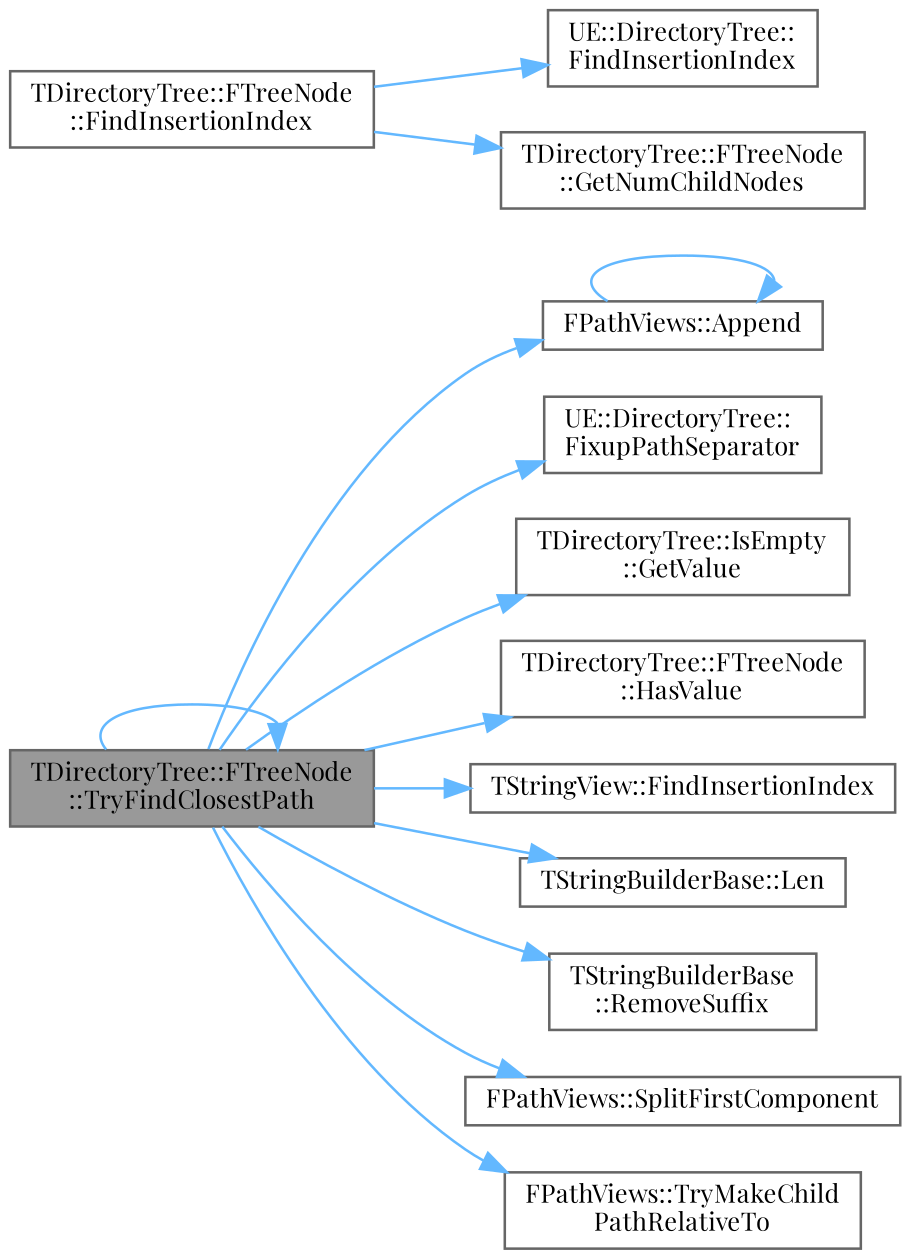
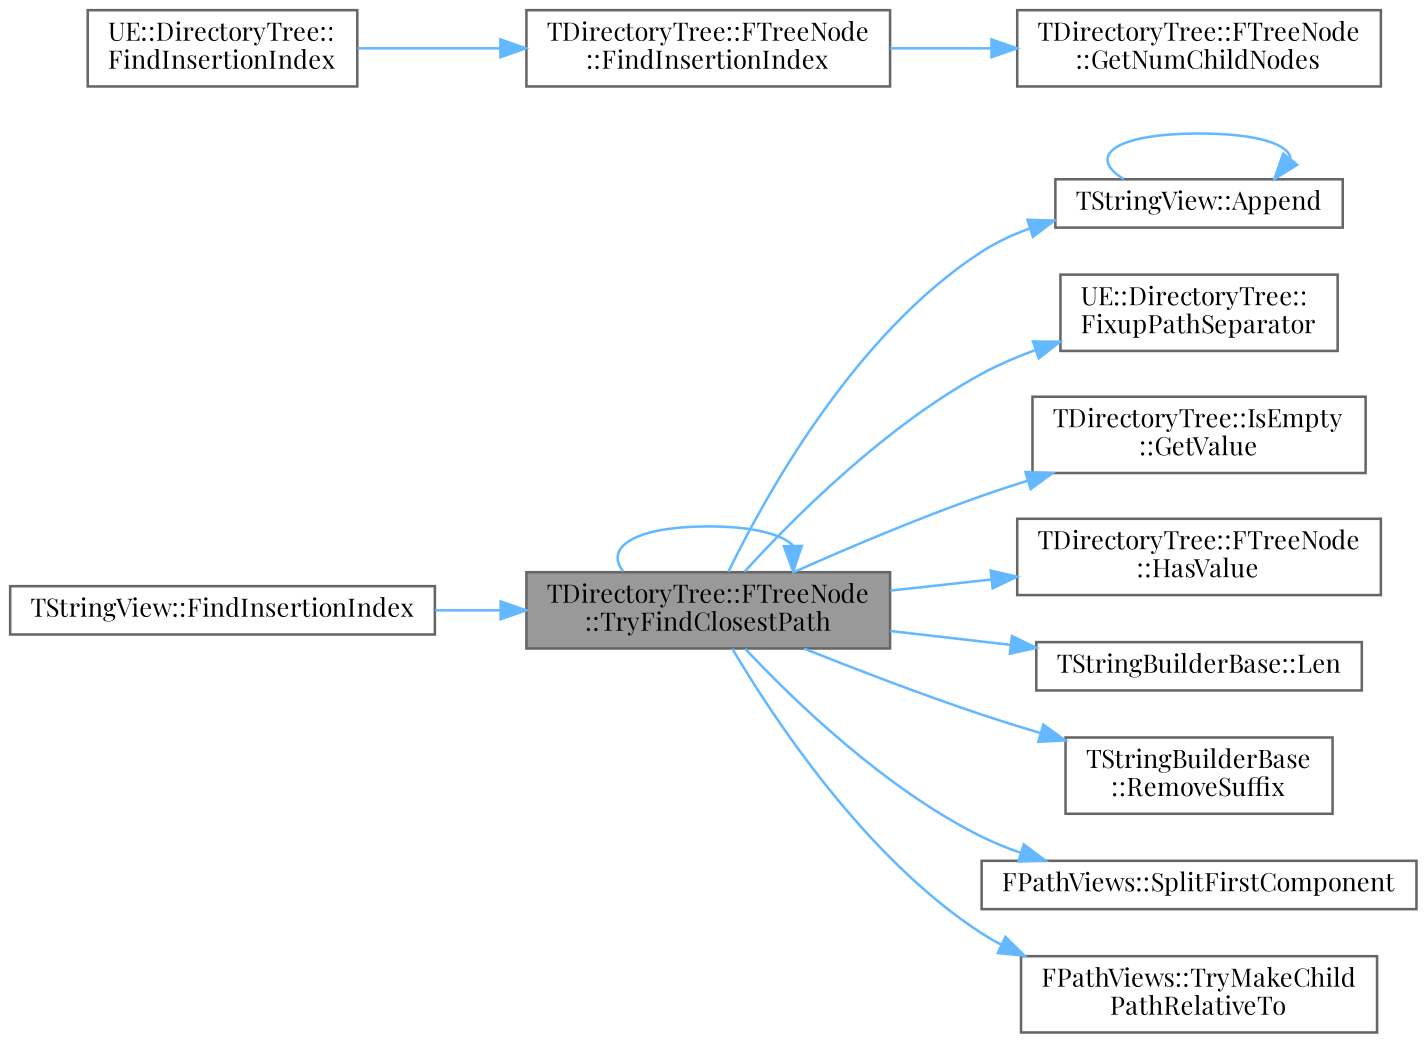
(448, 77) -> (429, 48)
(683, 326) -> (1199, 203)
(409, 788) -> (468, 610)
